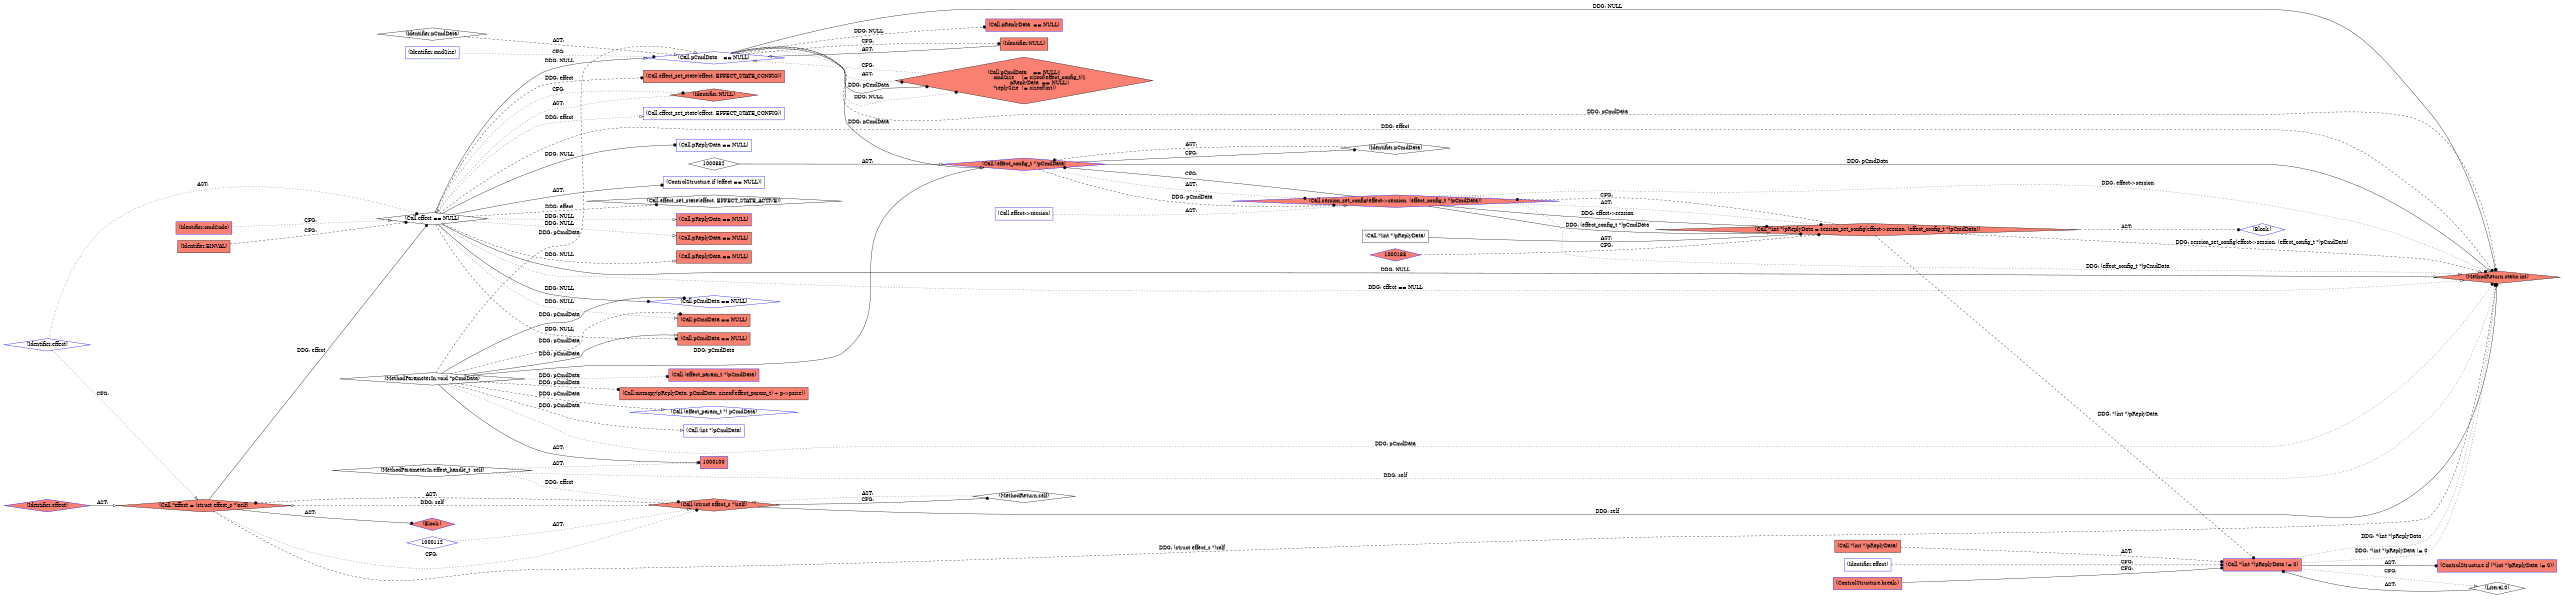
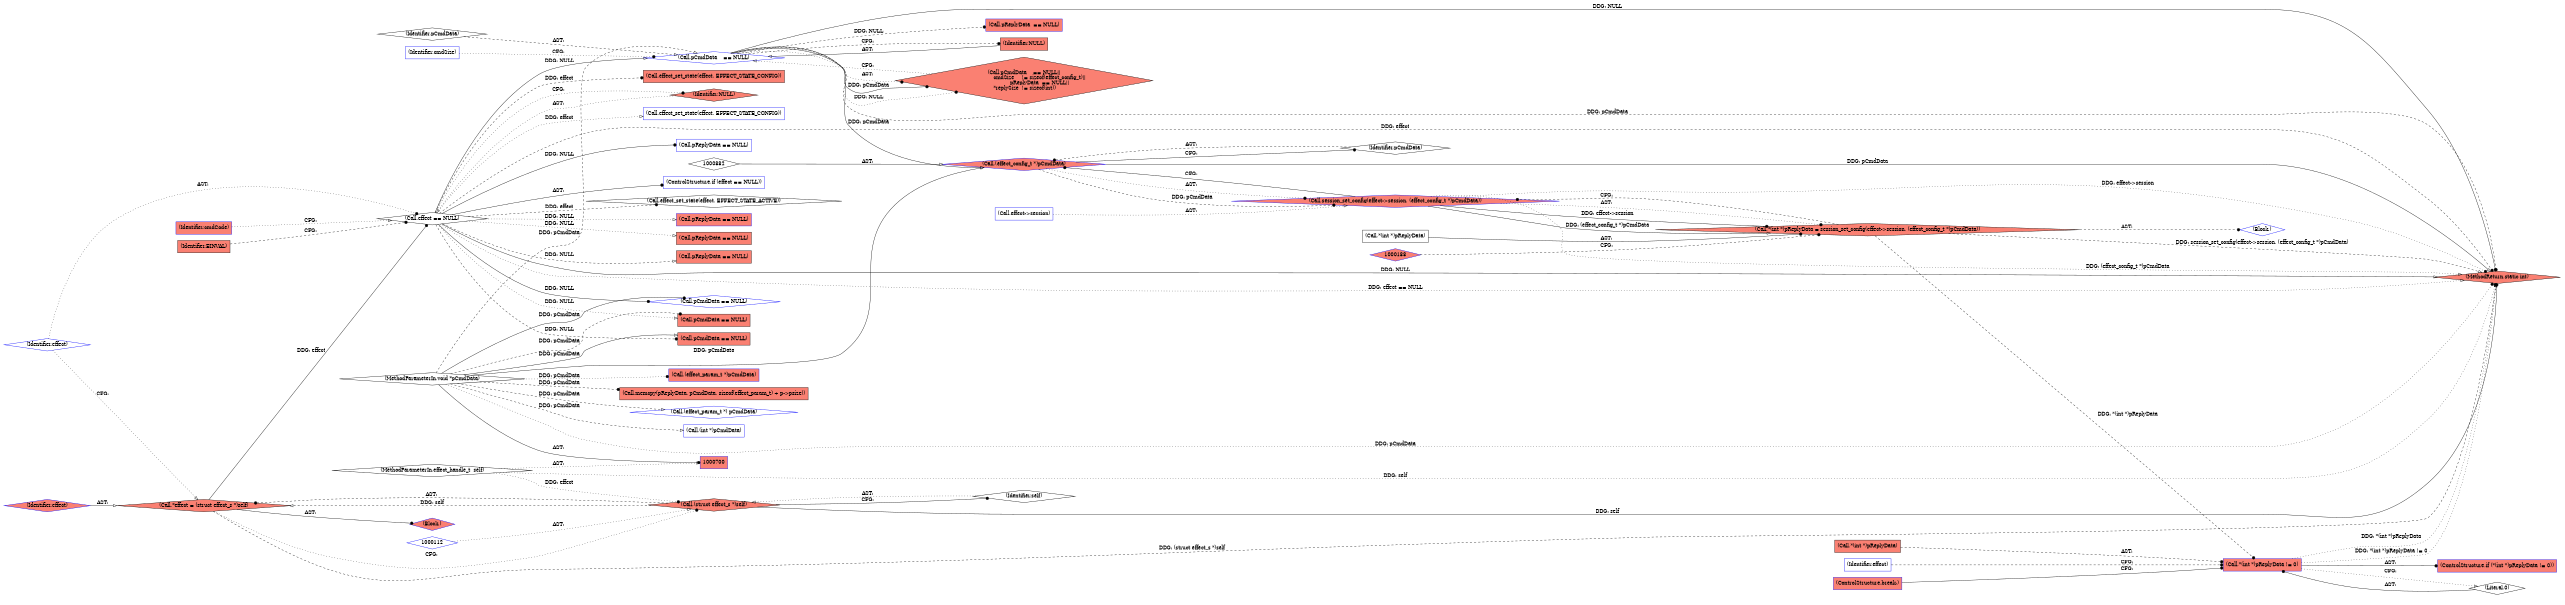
(714, 463) -> (714, 463)
(1024, 496) -> (1024, 496)
